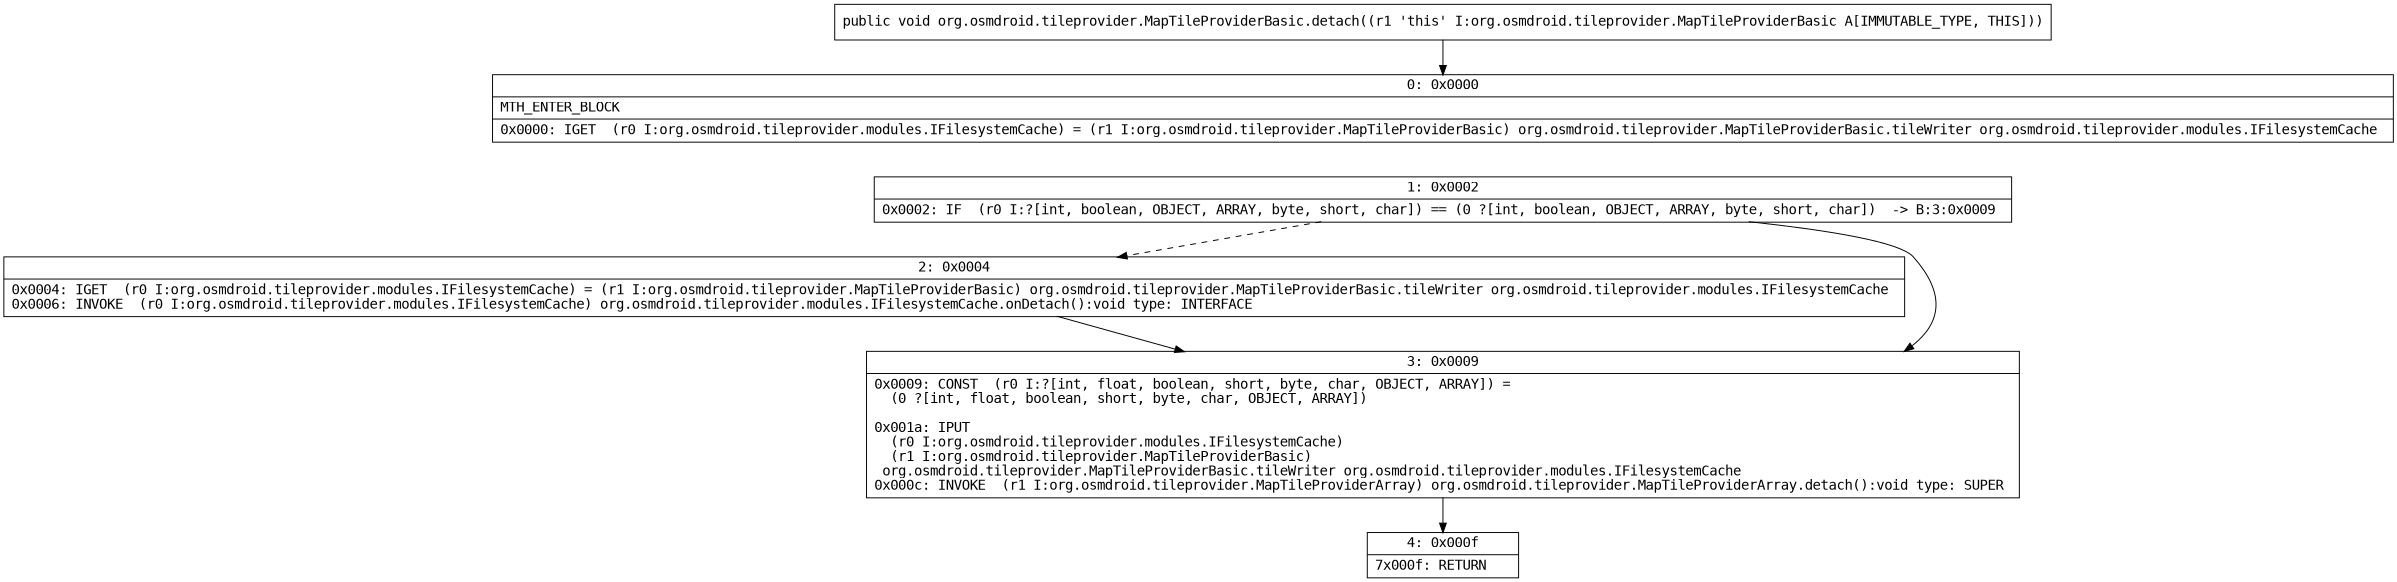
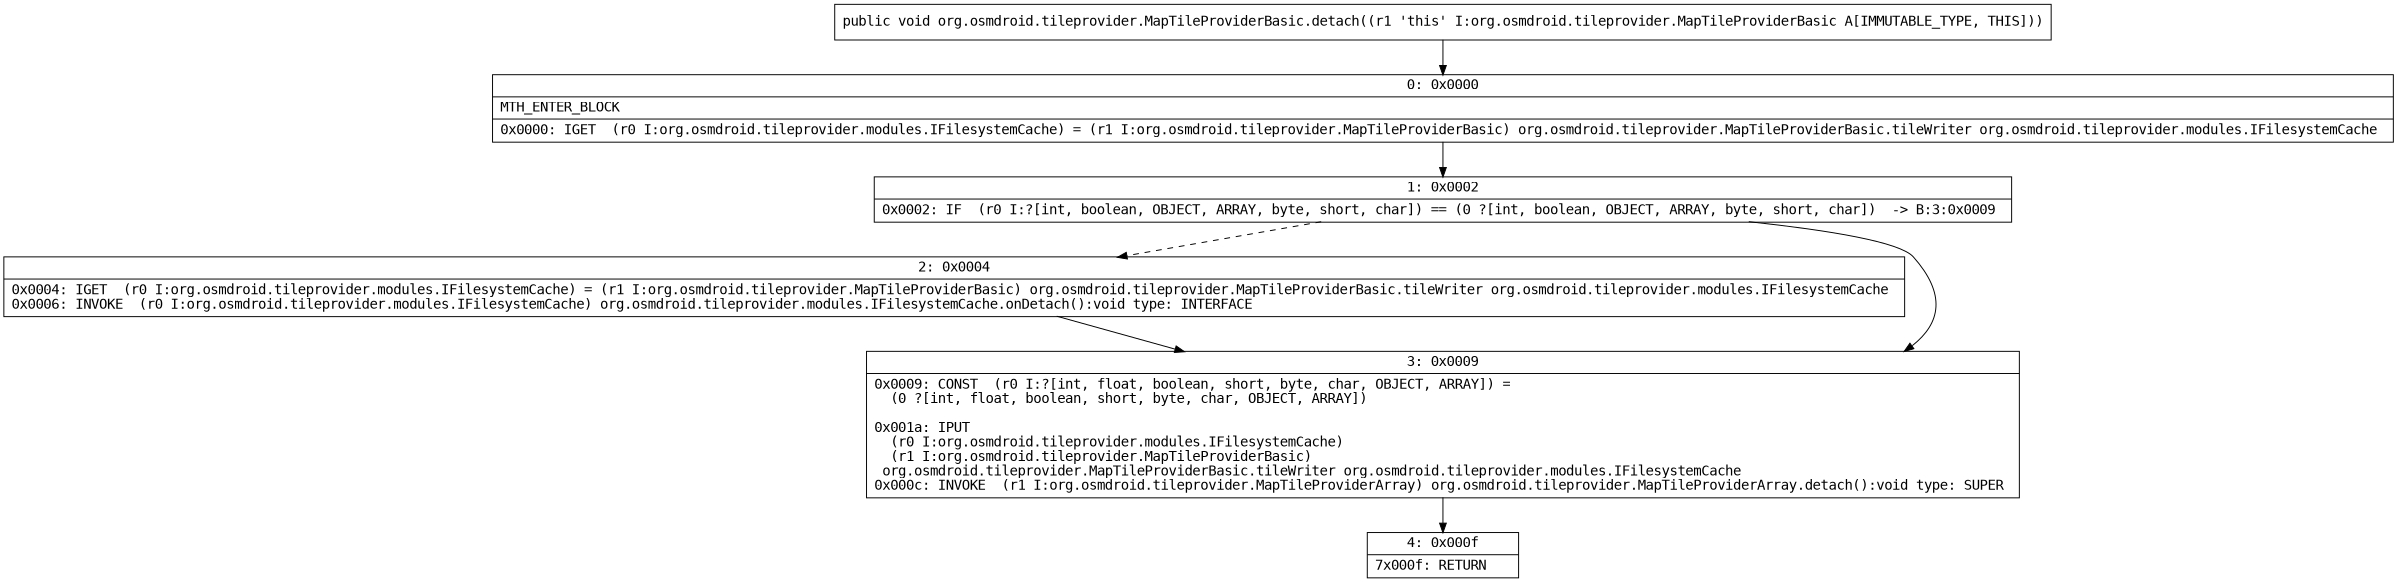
none -> (1443, 155)
